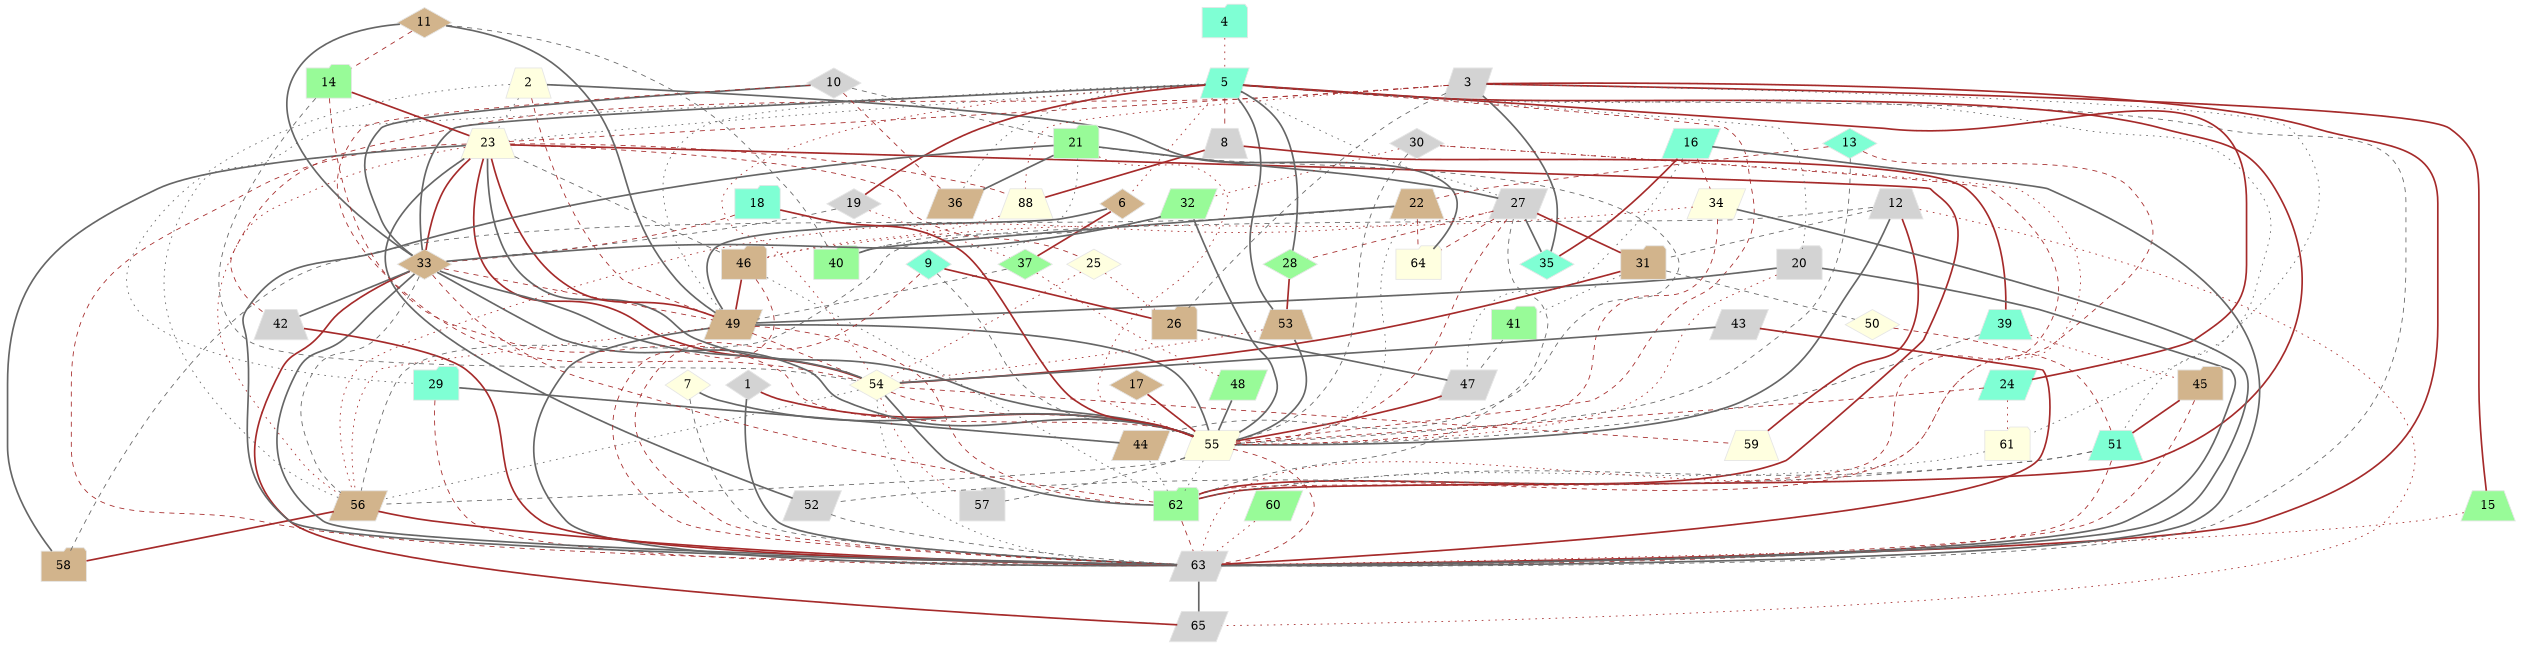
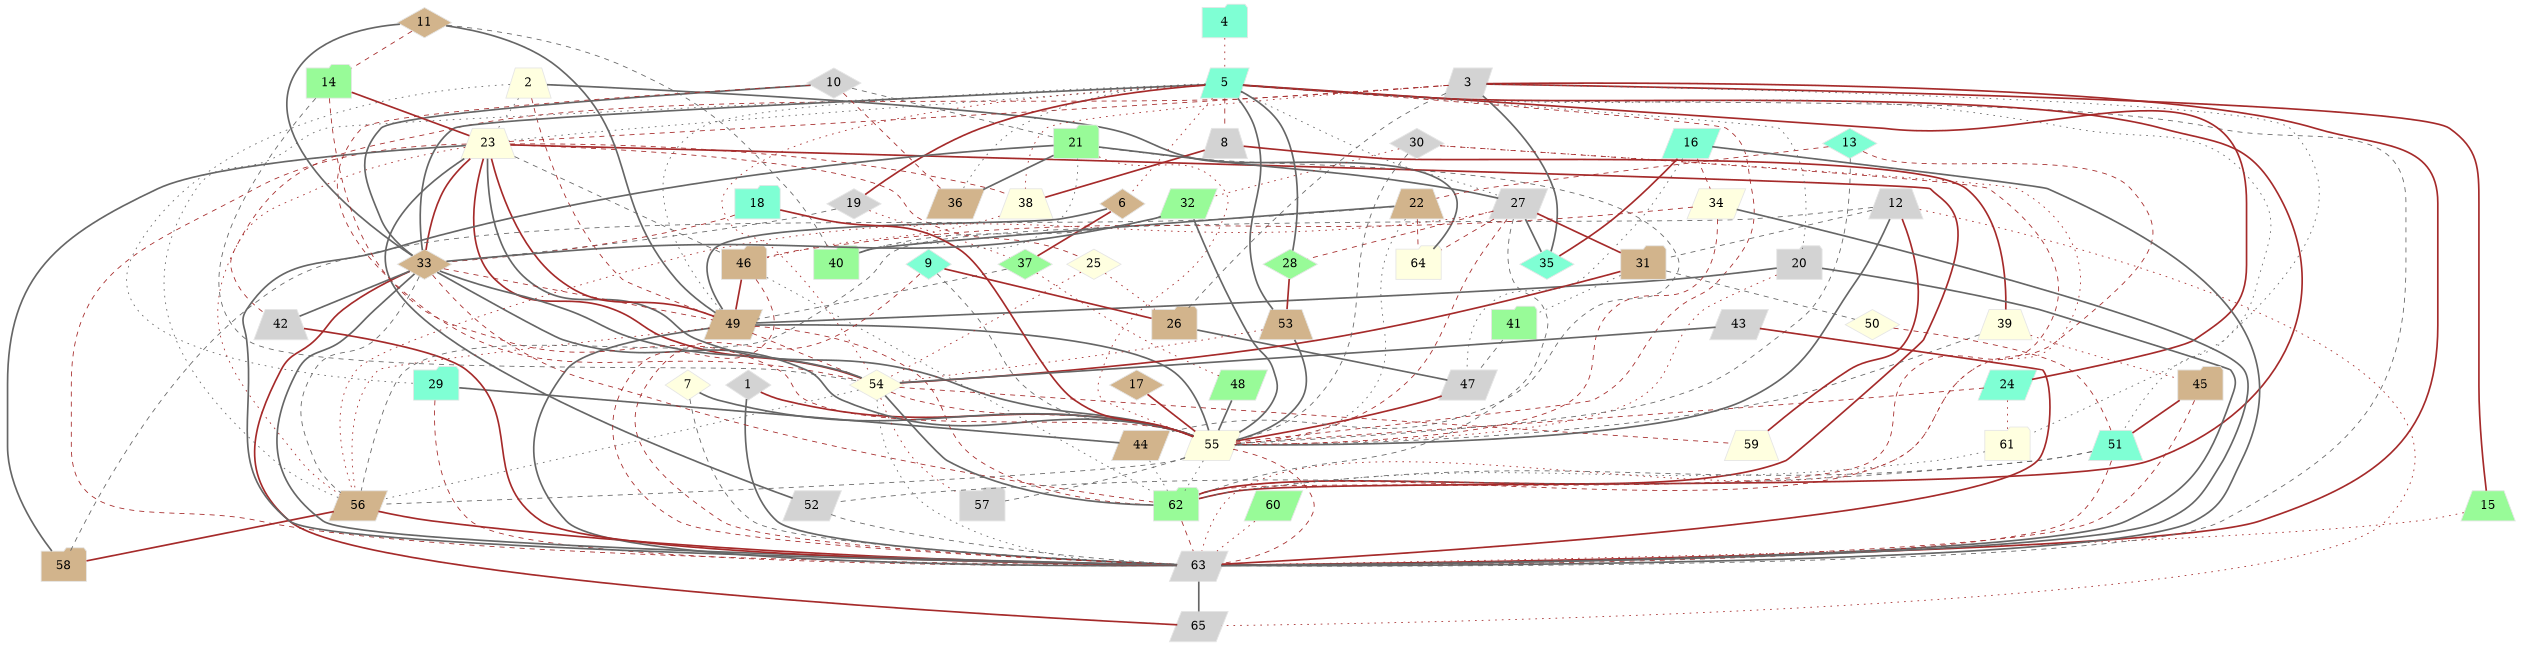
(1026, 204) -> (1026, 204)
(1229, 226) -> (1229, 226)
(2005, 325) -> (2005, 325)
